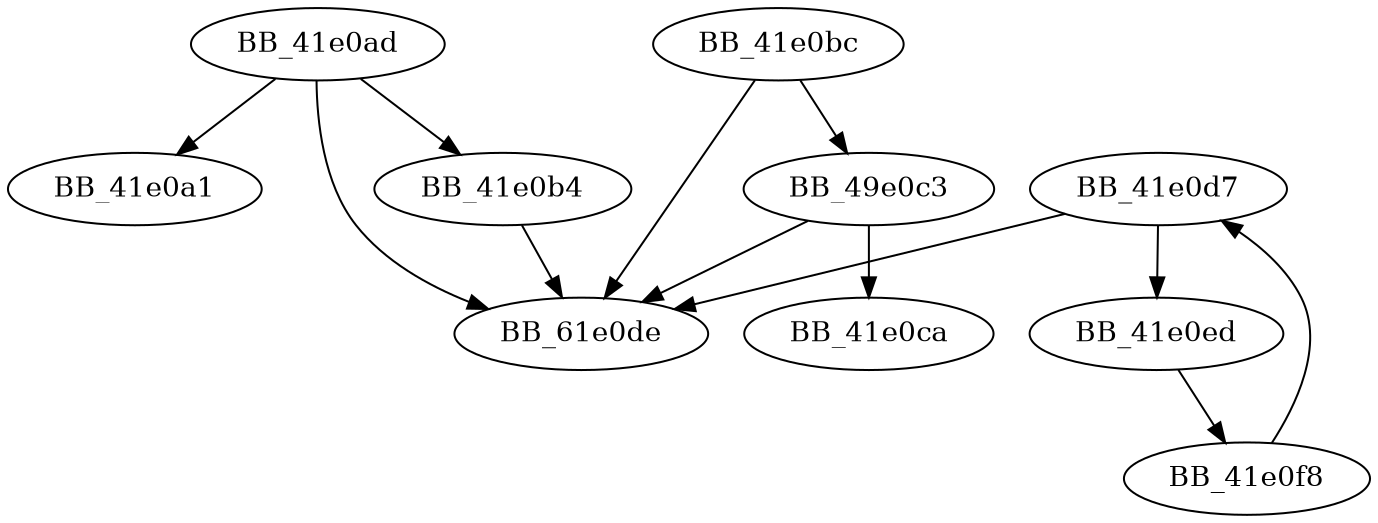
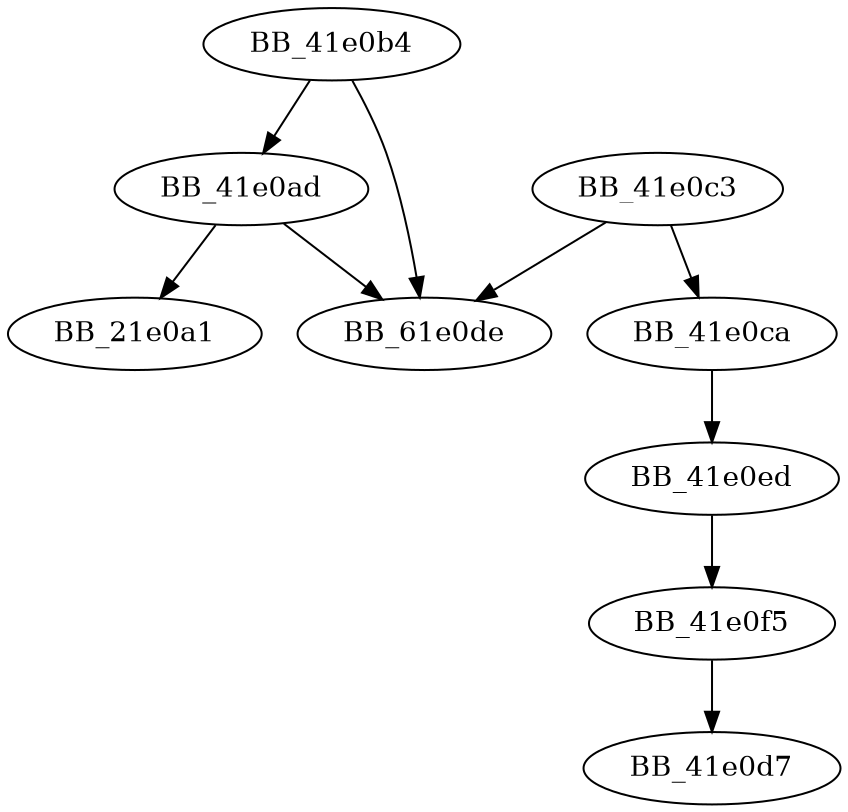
(778, 44) -> none
(402, 111) -> (292, 108)
(135, 189) -> (135, 334)
(869, 189) -> (658, 189)
(1158, 252) -> (712, 396)
(889, 257) -> none
(1247, 479) -> (712, 623)
